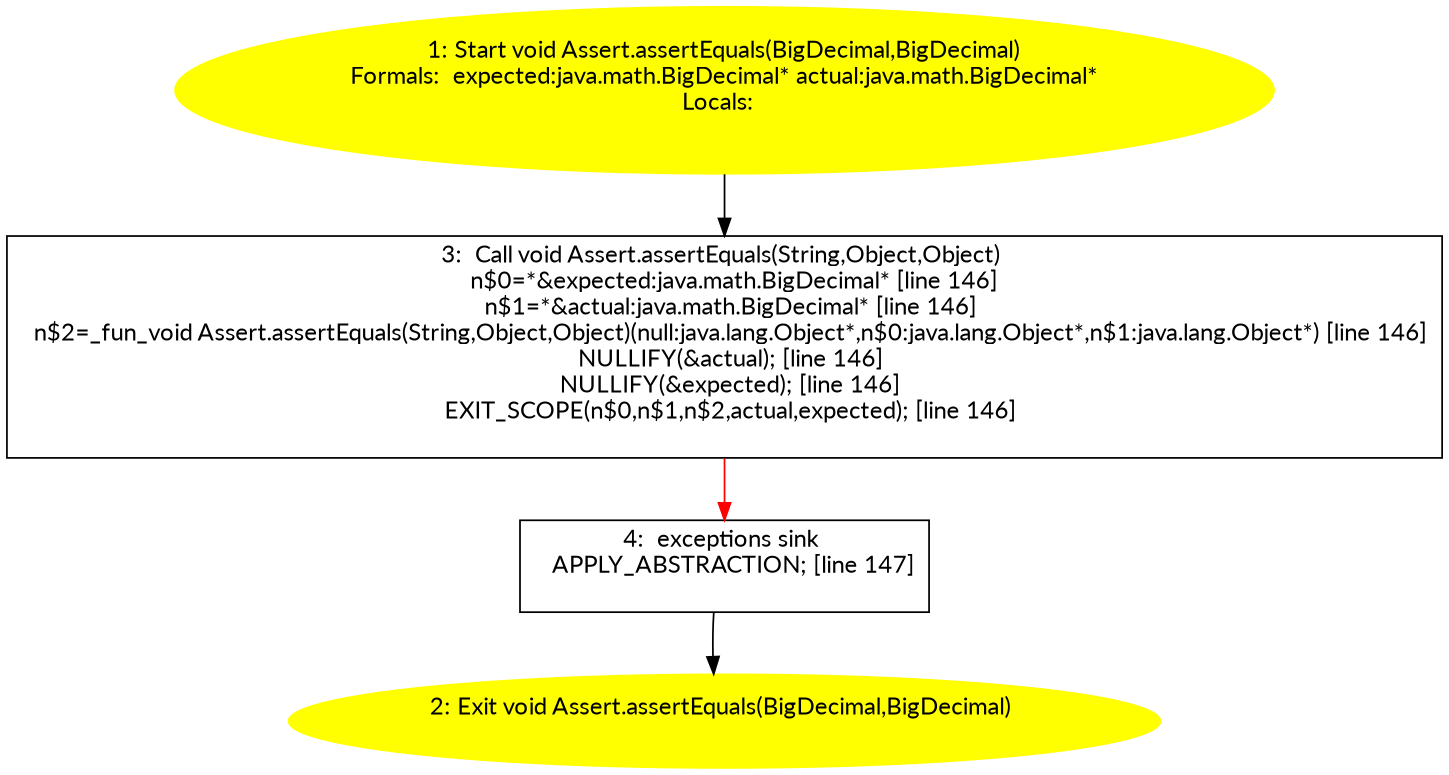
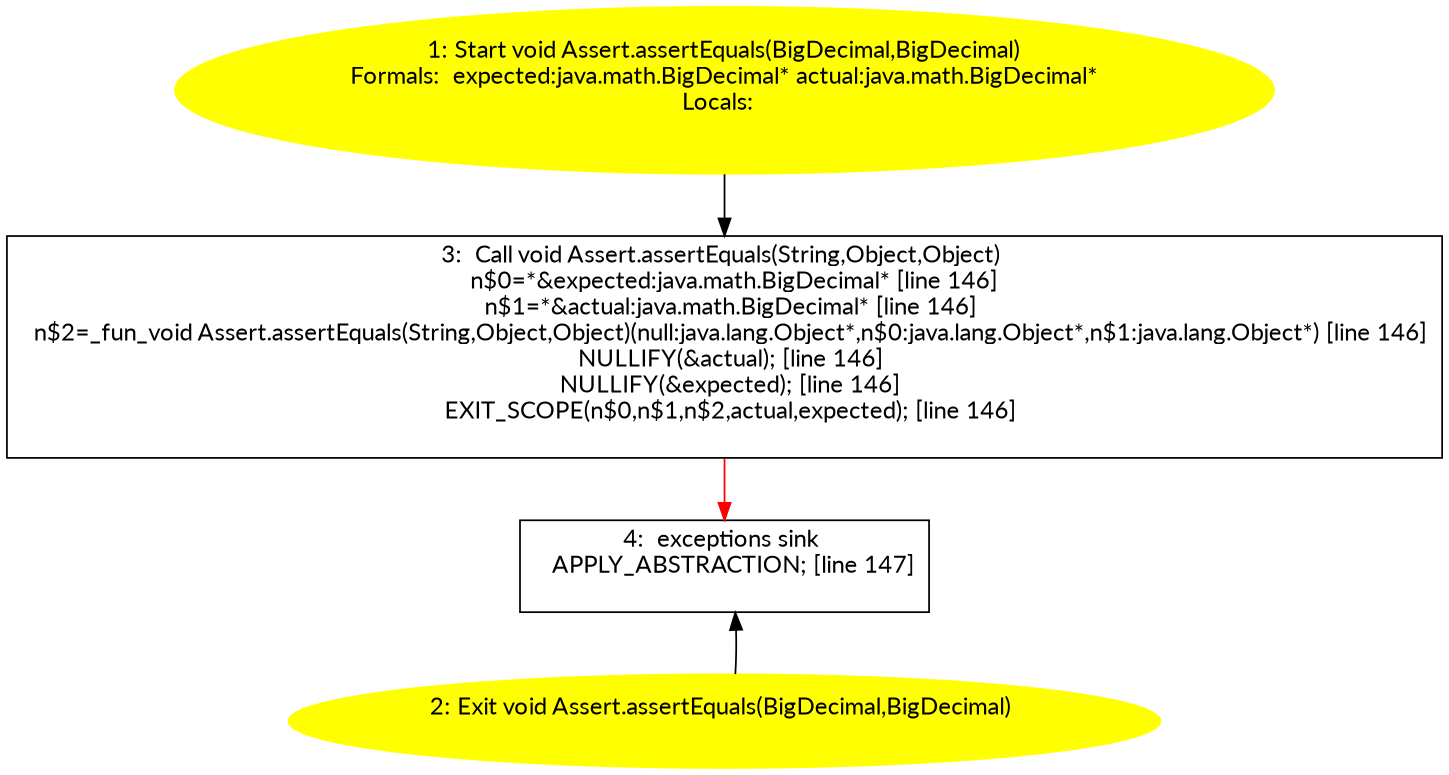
(713, 635) -> (736, 652)
